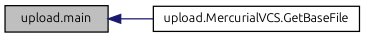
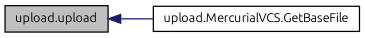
(57, 19) -> (57, 19)
